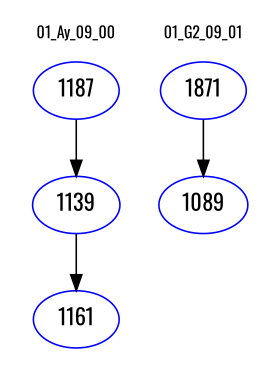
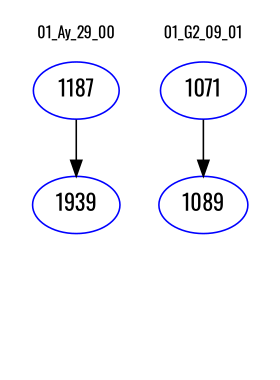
(76, 34) -> (76, 34)
(203, 91) -> (203, 91)
(76, 205) -> (76, 205)
(76, 319) -> none
